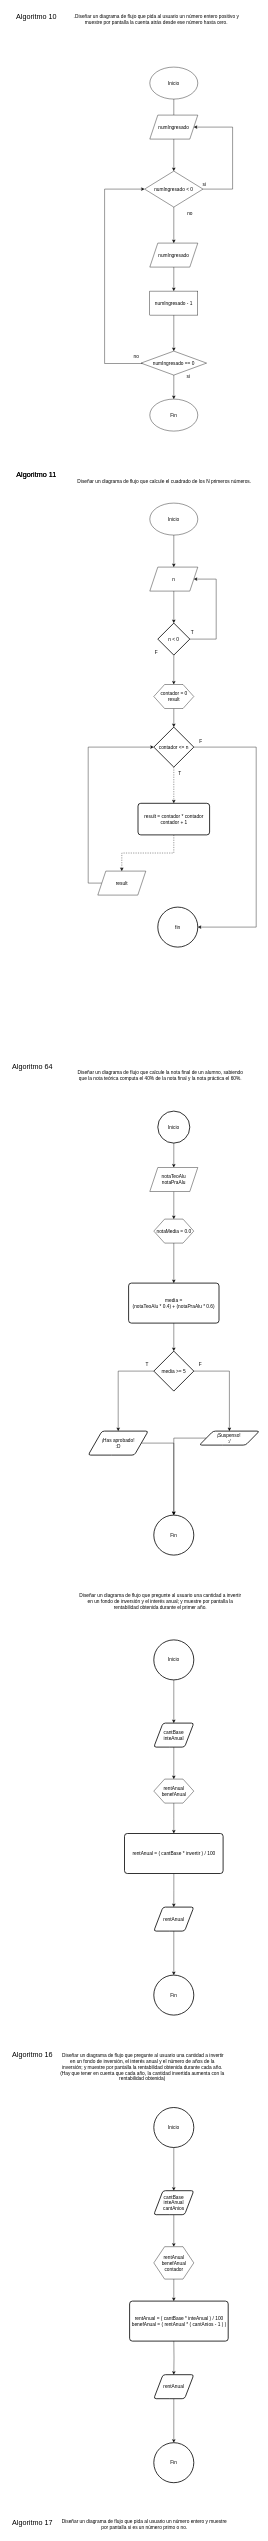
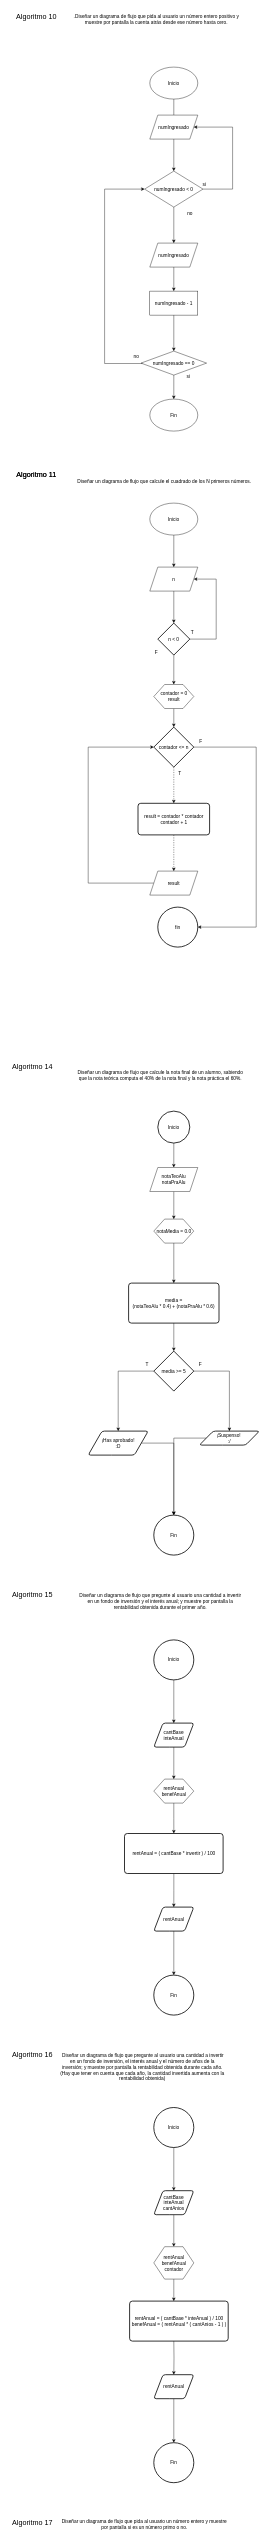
(122, 883) -> (174, 883)
(32, 1067) -> (32, 1067)
none -> (32, 1595)
